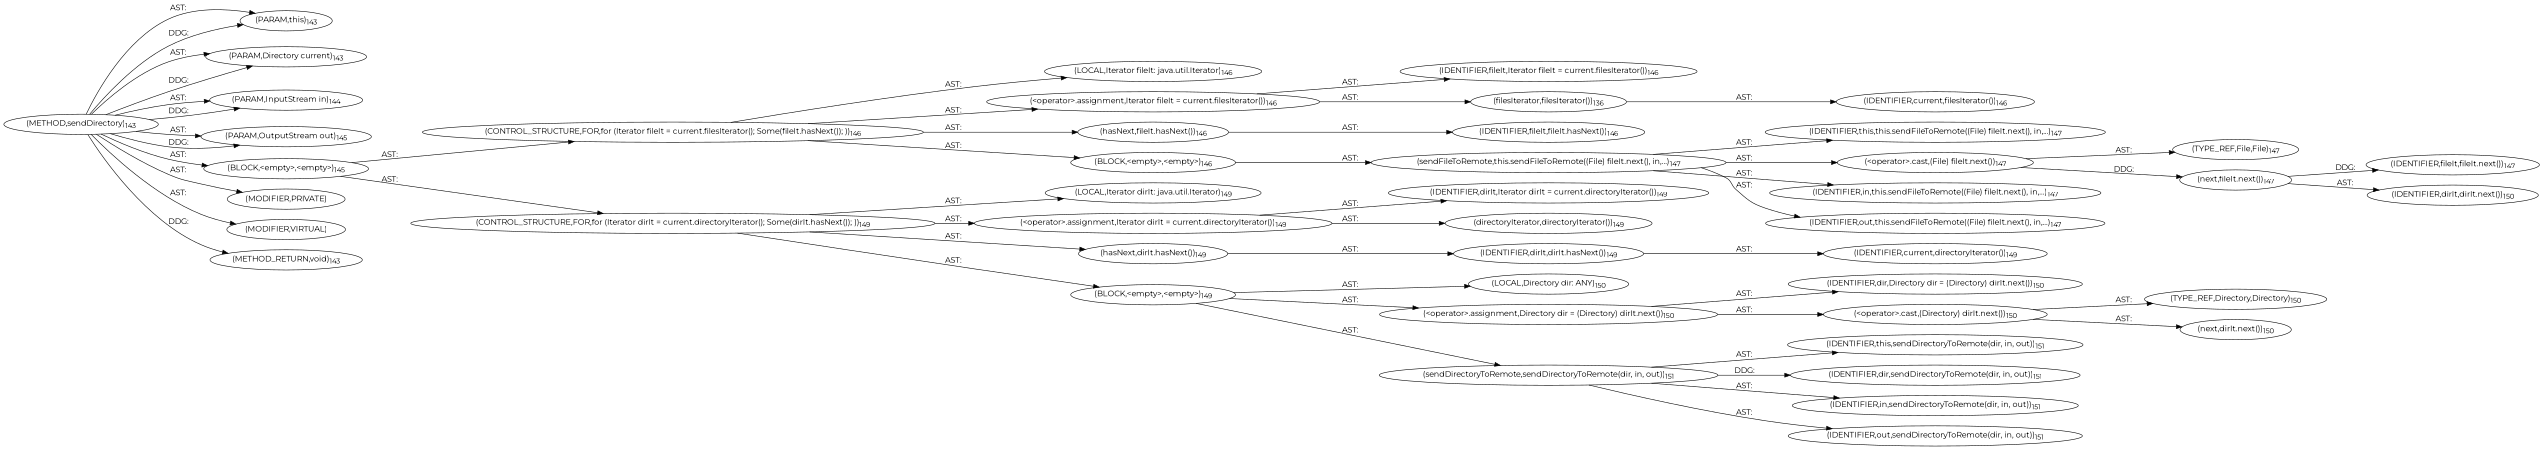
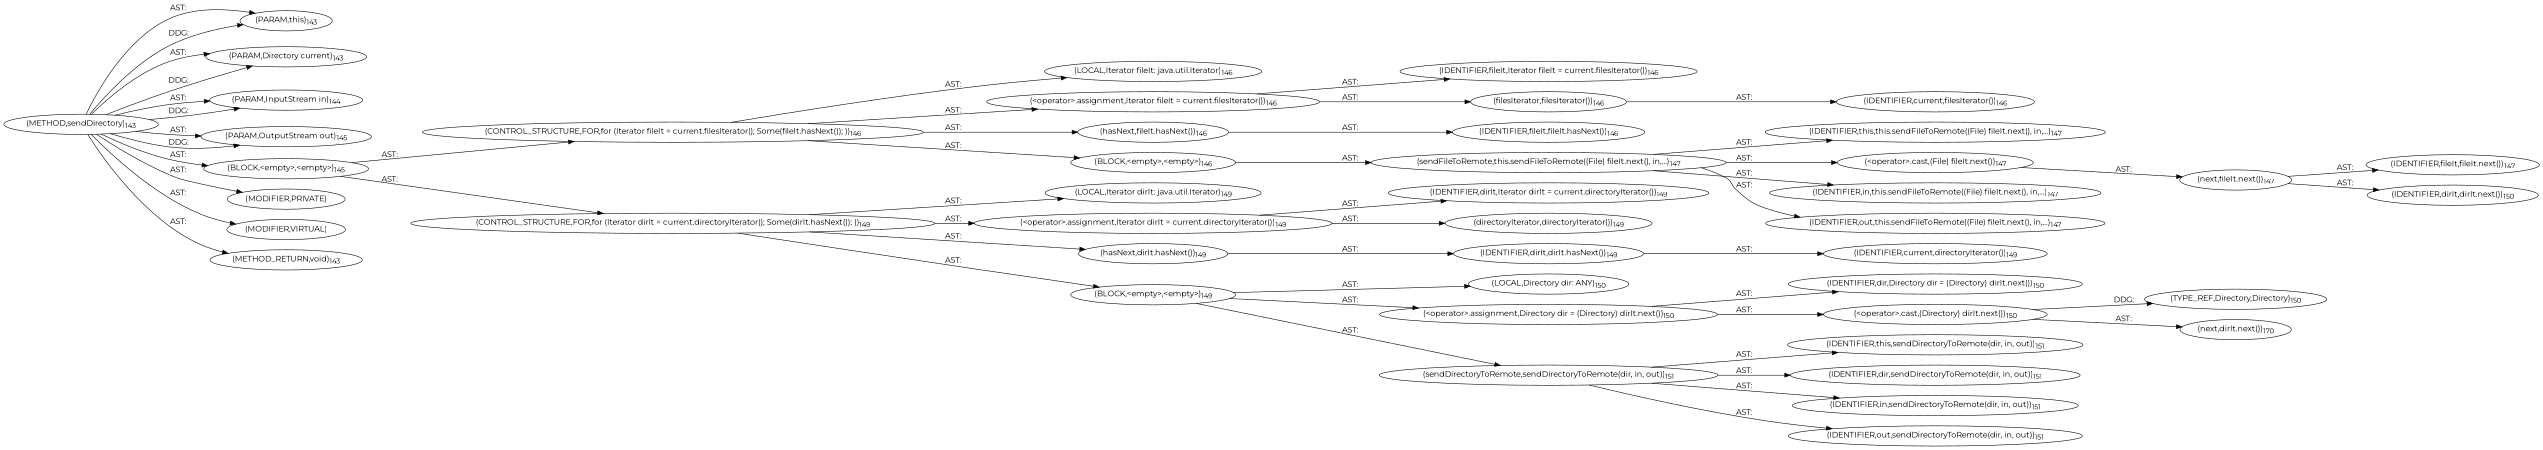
(1599, 101) -> (1599, 101)
(2236, 150) -> none
(2346, 168) -> (2346, 168)
(2125, 170) -> (2125, 170)
(180, 222) -> (180, 222)
(2125, 300) -> (2125, 300)
(2269, 329) -> (2269, 329)
(1746, 371) -> (1746, 371)
